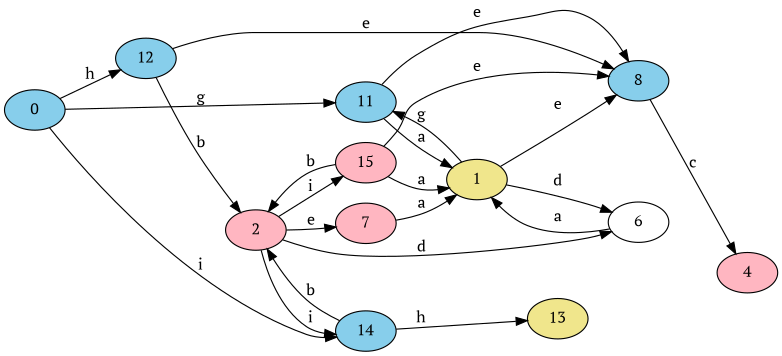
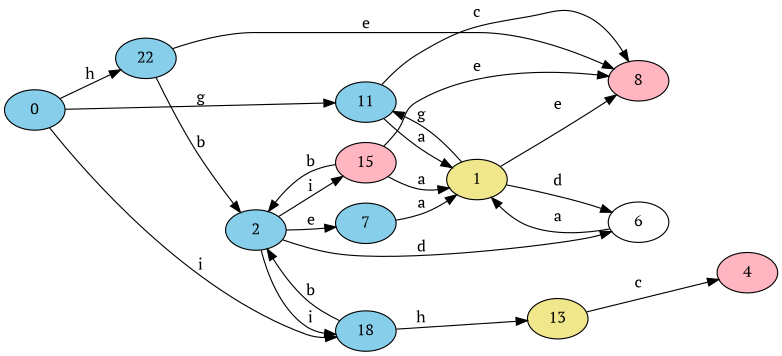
(477, 13) -> (477, 13)
(146, 58) -> (146, 58)
(639, 81) -> (639, 81)
(690, 172) -> (647, 297)
(366, 223) -> (366, 223)
(256, 230) -> (256, 230)
(366, 331) -> (366, 331)
